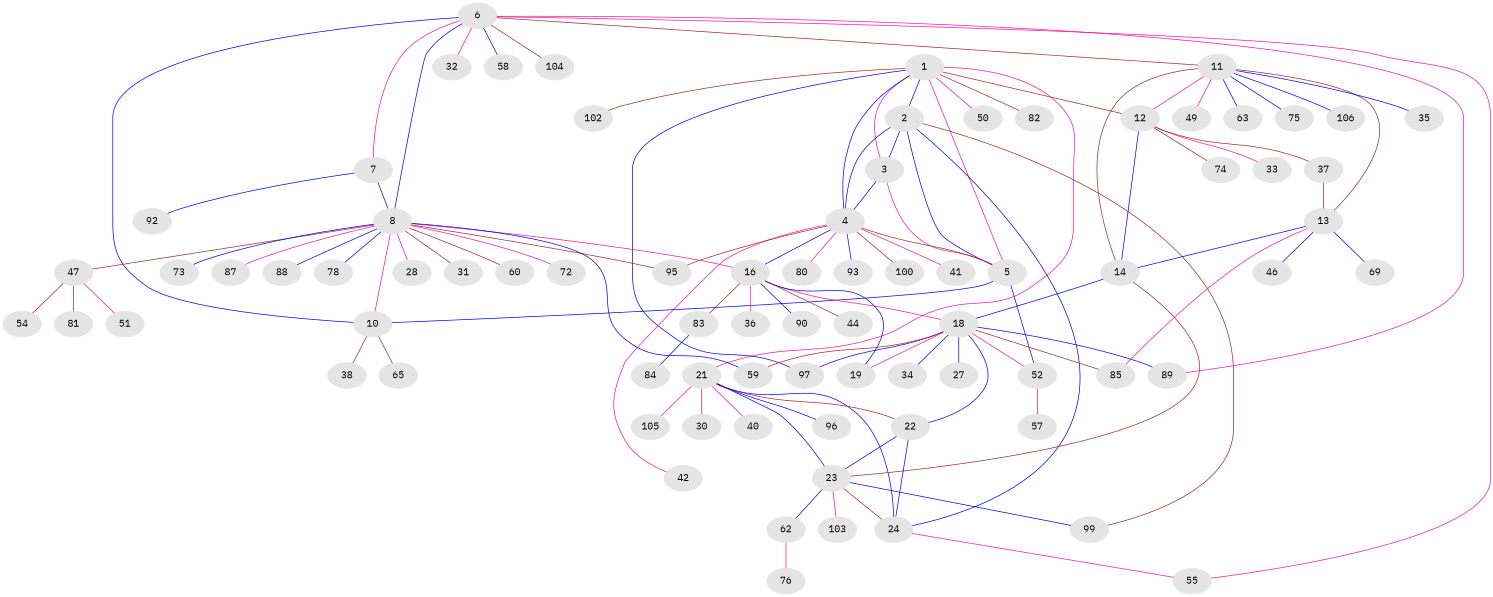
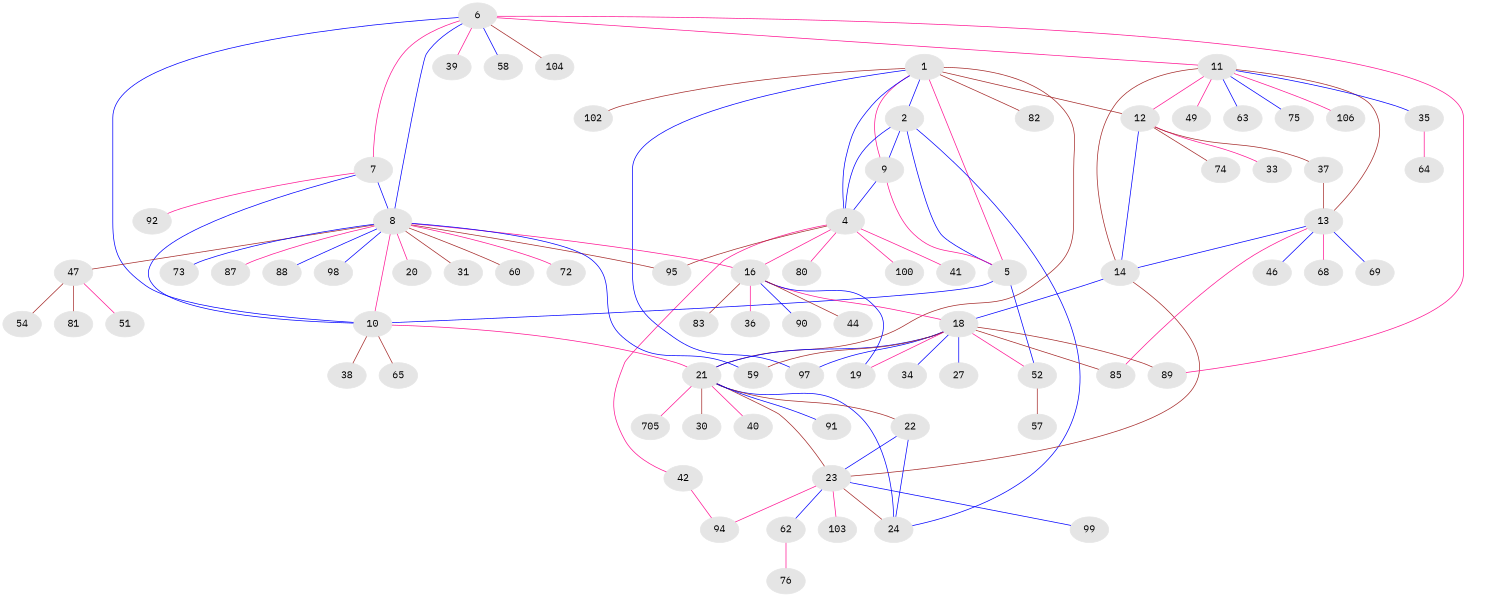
(847, 41) -> (847, 41)
(452, 67) -> (452, 67)
(1283, 91) -> (1283, 91)
(983, 119) -> none
(885, 170) -> (885, 170)
none -> (1424, 170)
(260, 189) -> (260, 189)
(917, 243) -> none
(798, 247) -> (798, 247)
(875, 247) -> (875, 247)
none -> (150, 266)
(333, 273) -> (333, 273)
(412, 273) -> (412, 273)
(853, 273) -> none
none -> (1324, 273)
(1200, 280) -> none
(1031, 287) -> (1031, 287)
none -> (541, 336)
(1066, 343) -> (1066, 343)
(650, 376) -> none
(982, 392) -> (830, 349)
(779, 414) -> (779, 414)
(650, 427) -> (650, 427)
(832, 427) -> (832, 427)
none -> (720, 530)
(1192, 581) -> none
